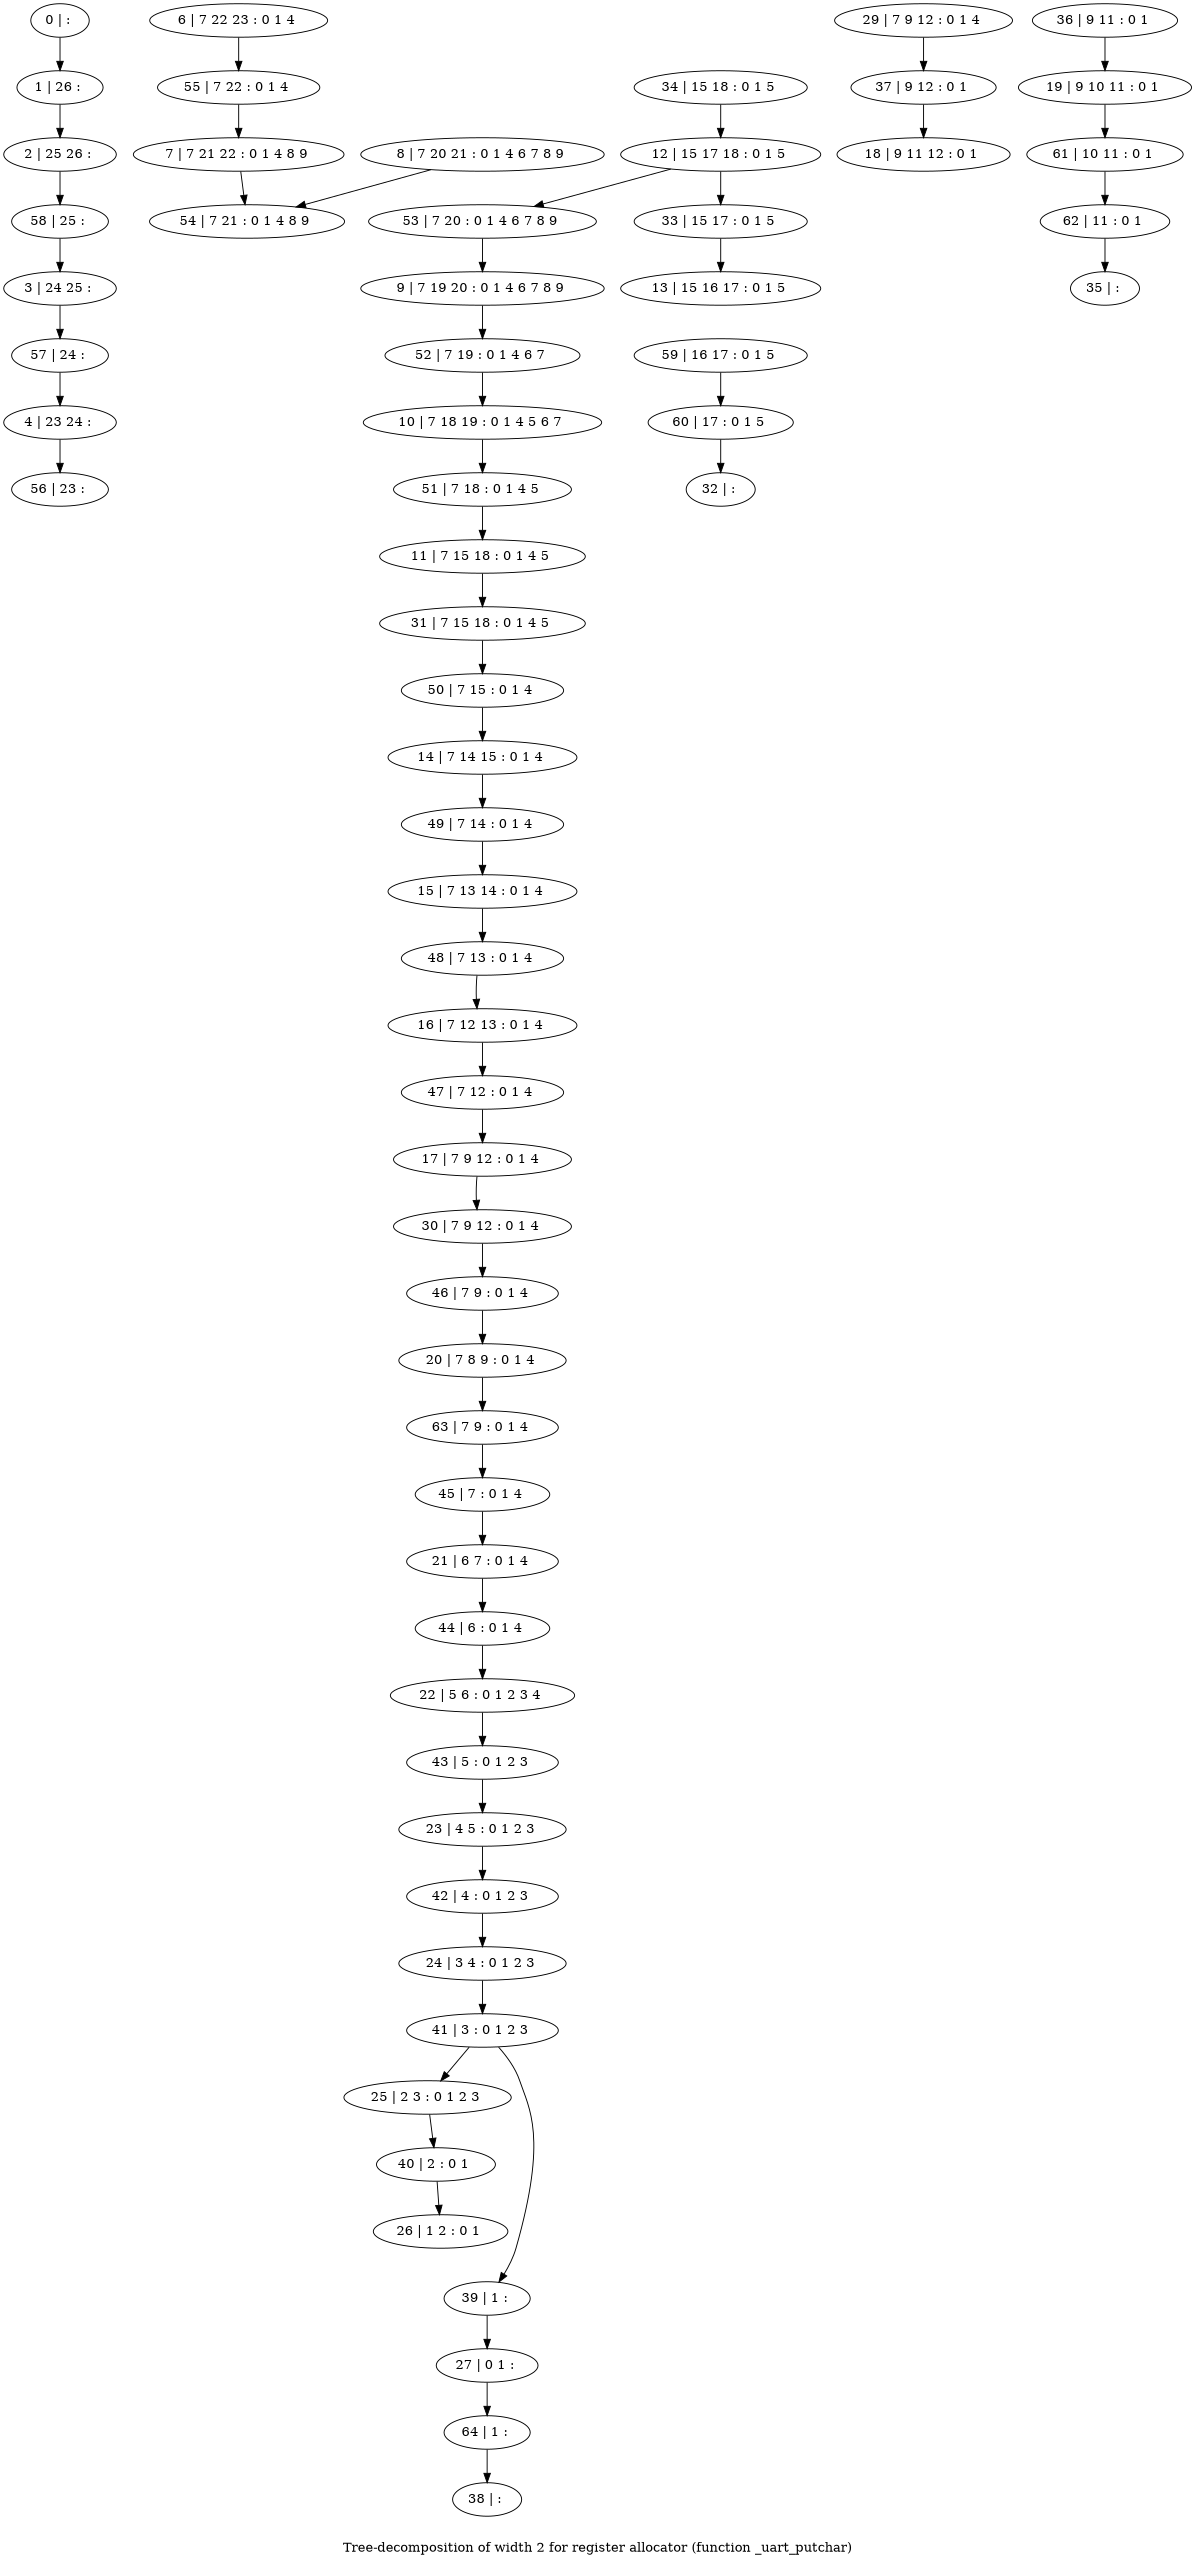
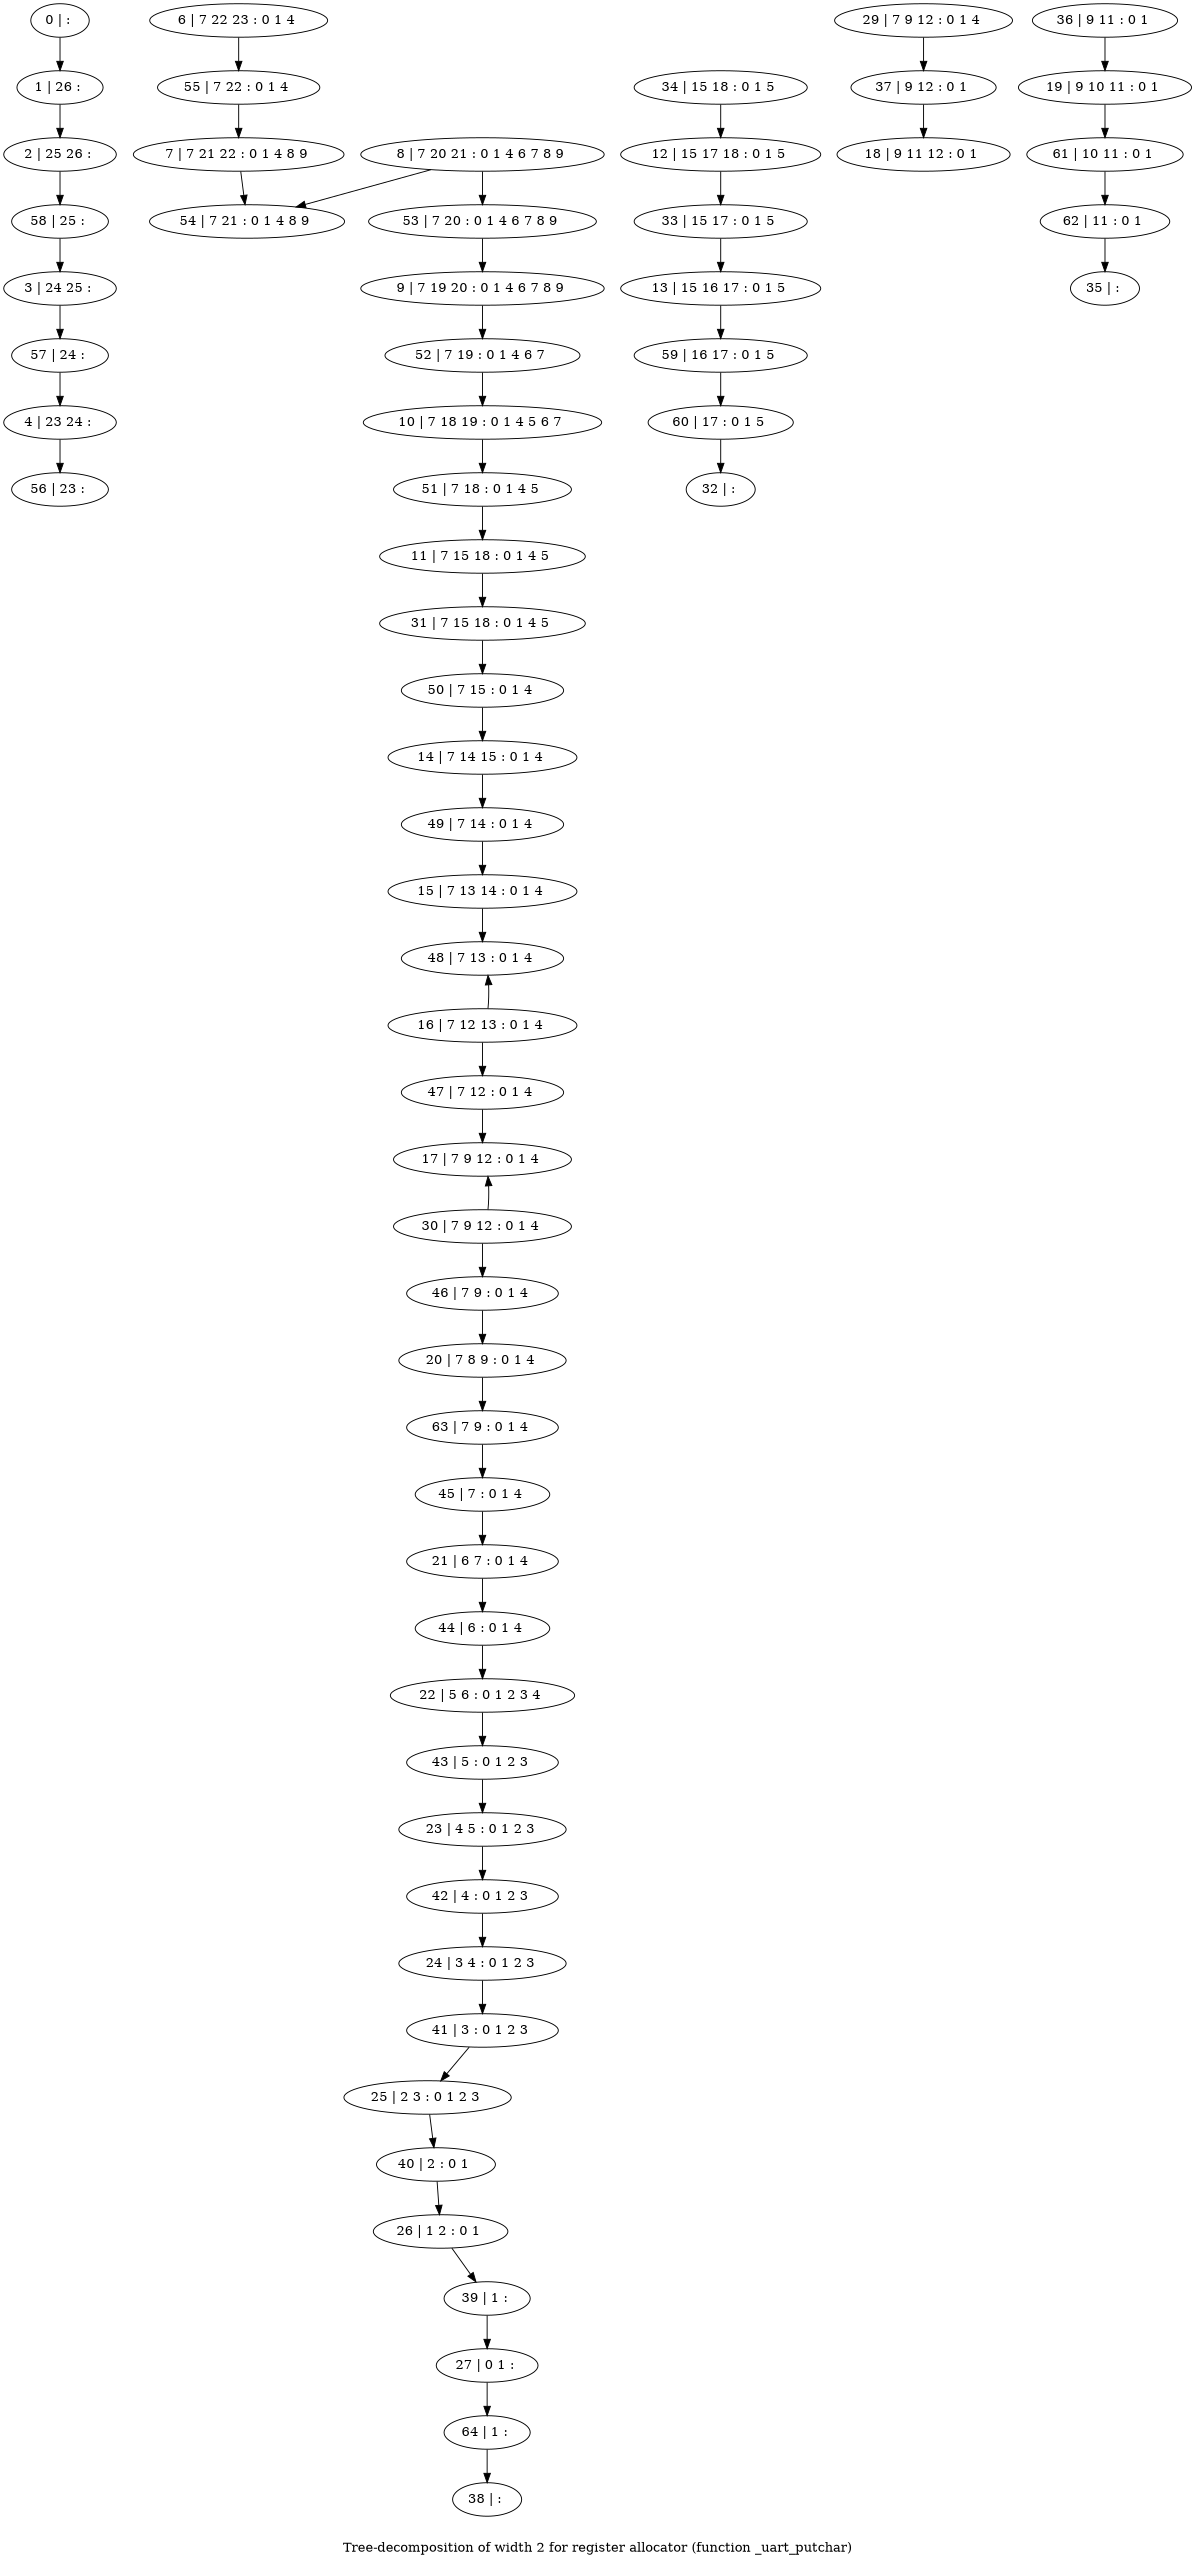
(607, 187) -> (482, 183)
none -> (721, 317)
(476, 987) -> (489, 997)
(476, 1188) -> (489, 1198)
(533, 2159) -> (461, 2261)
